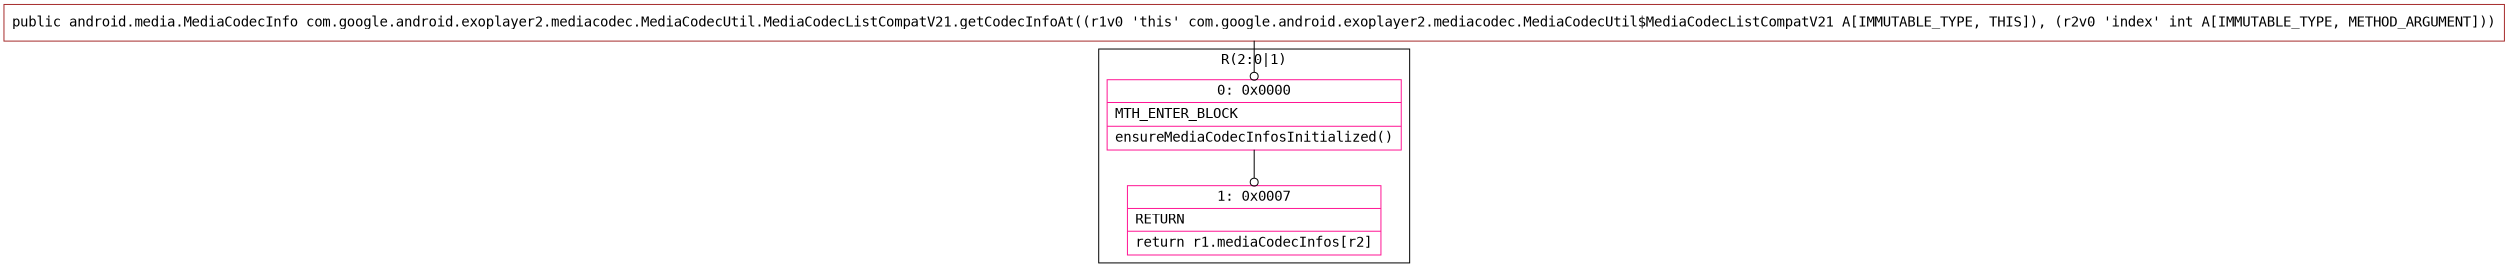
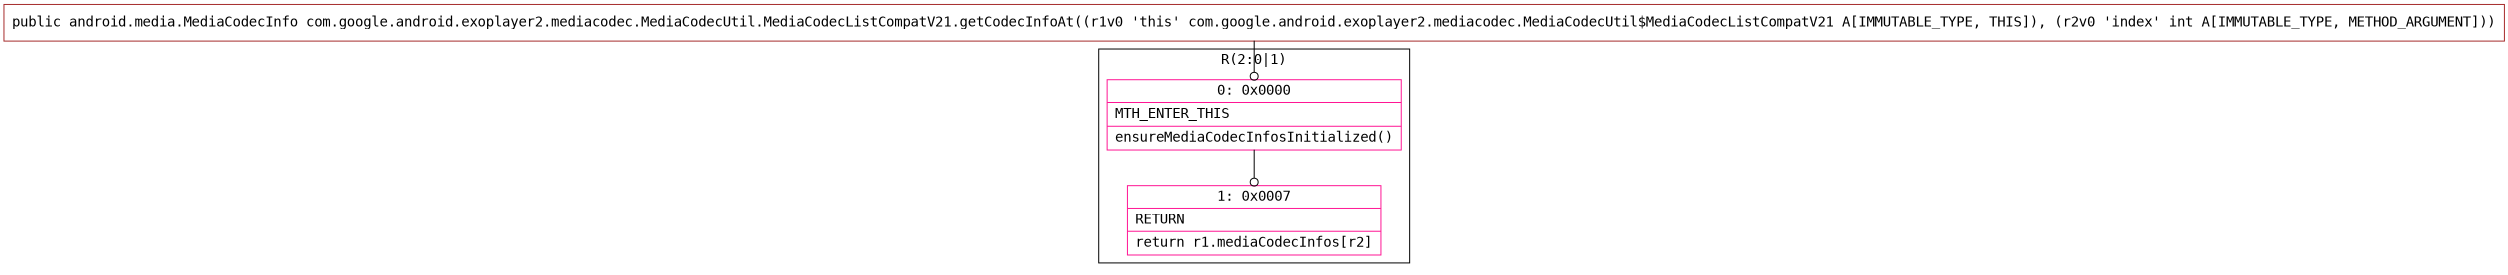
(1176, 114) -> (1172, 114)
